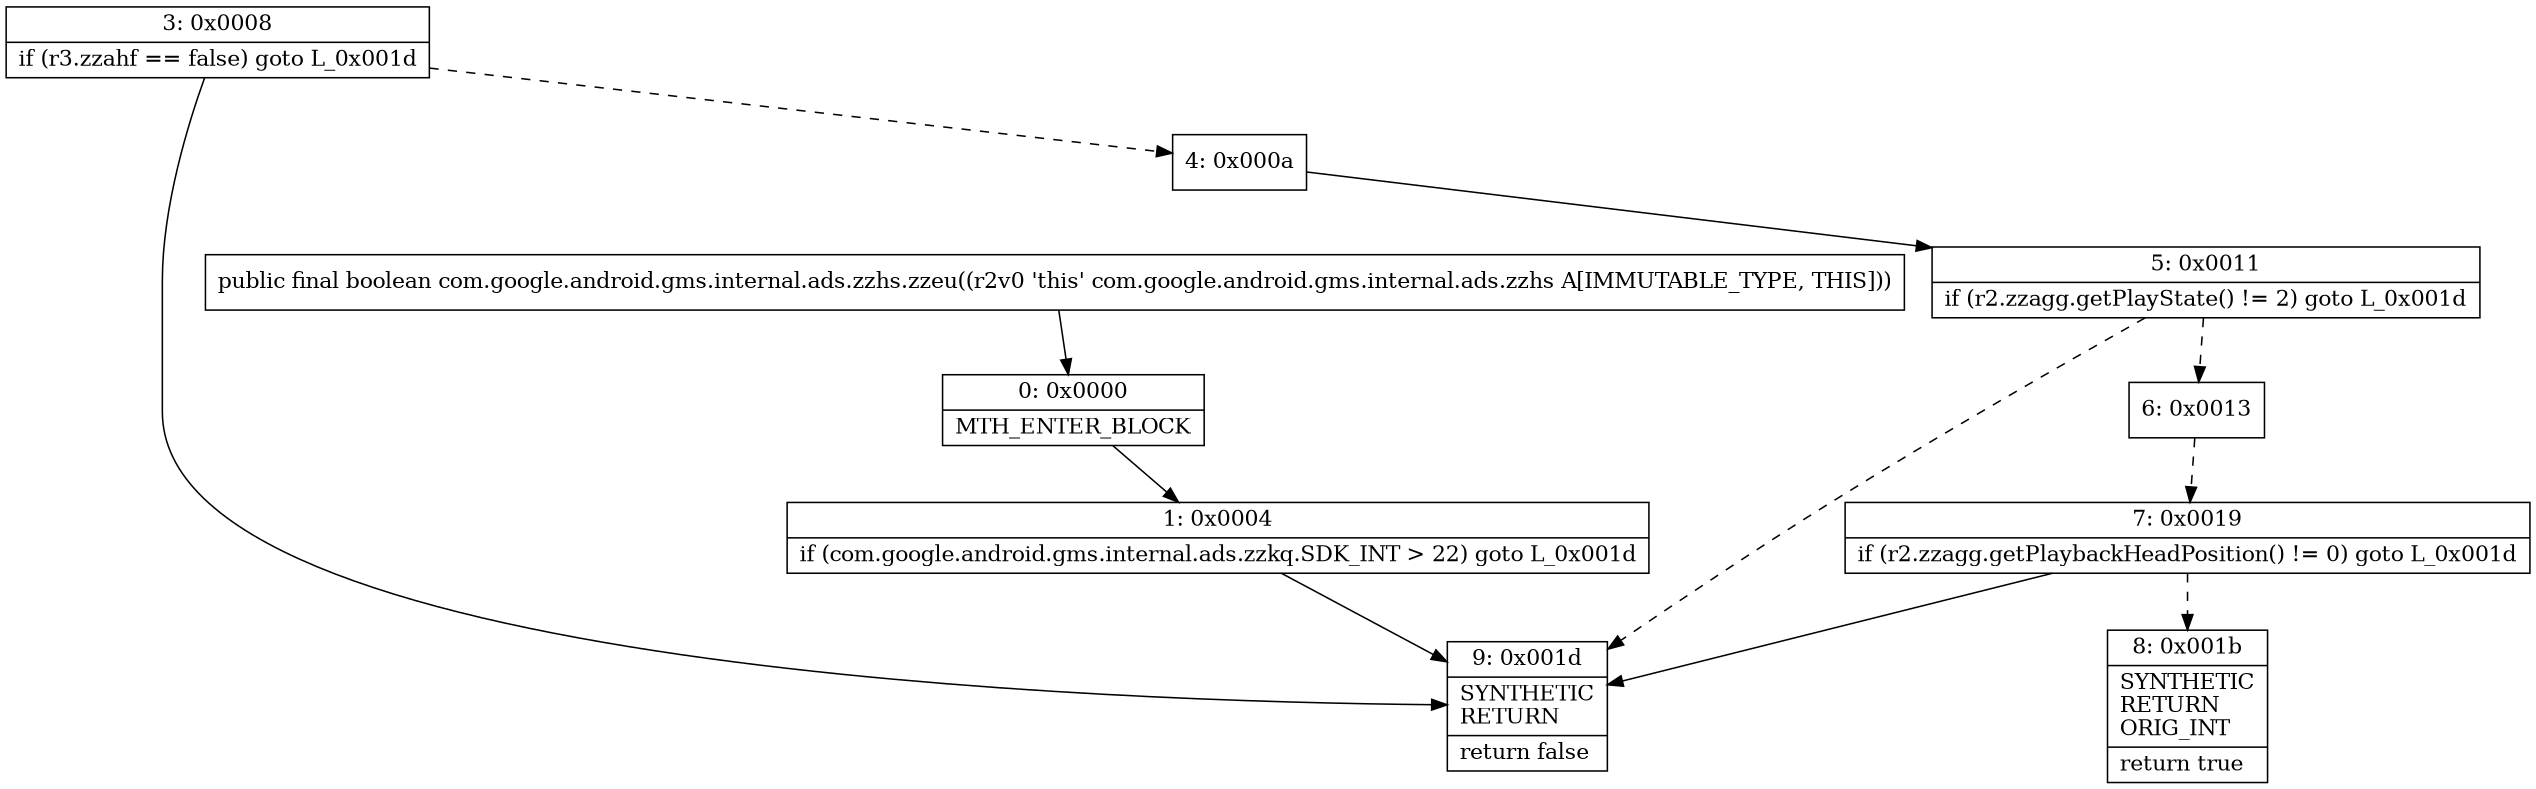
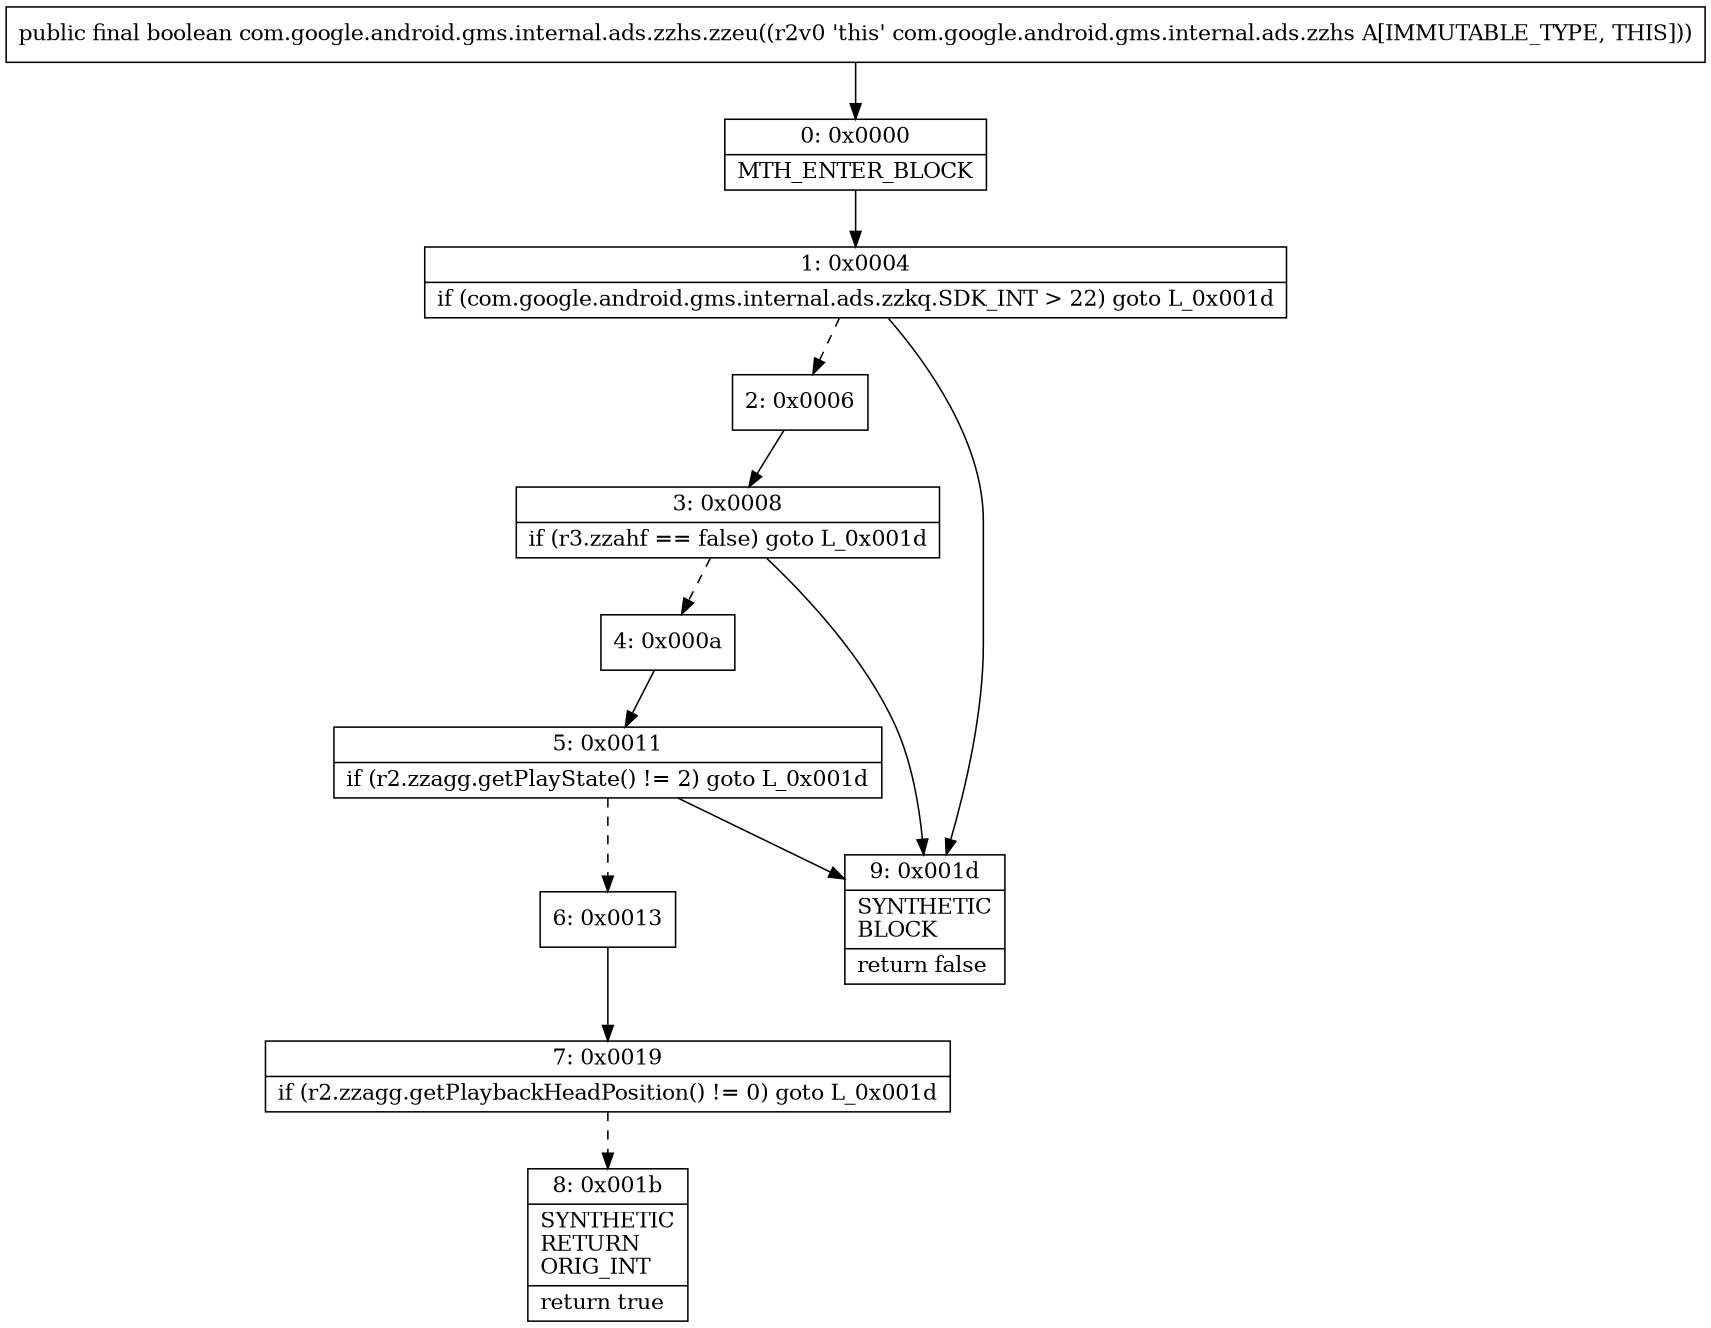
none -> (800, 402)
(2193, 462) -> (608, 986)
(1879, 473) -> (754, 835)
(1838, 627) -> none
(1510, 717) -> (897, 930)
